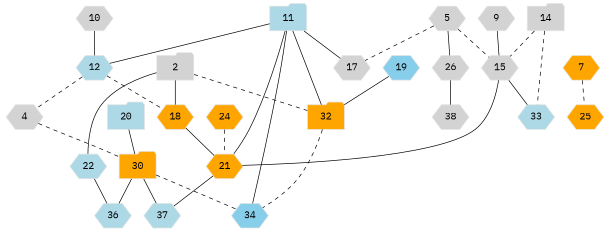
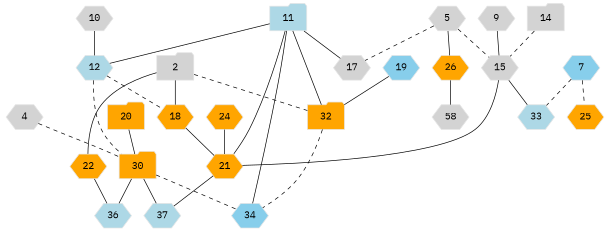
(451, 68) -> (451, 68)
(541, 68) -> (559, 92)
(581, 68) -> (581, 68)
(59, 92) -> (98, 121)
(126, 117) -> (126, 117)
(451, 117) -> (451, 117)
(225, 142) -> (225, 142)
(88, 166) -> (88, 166)
